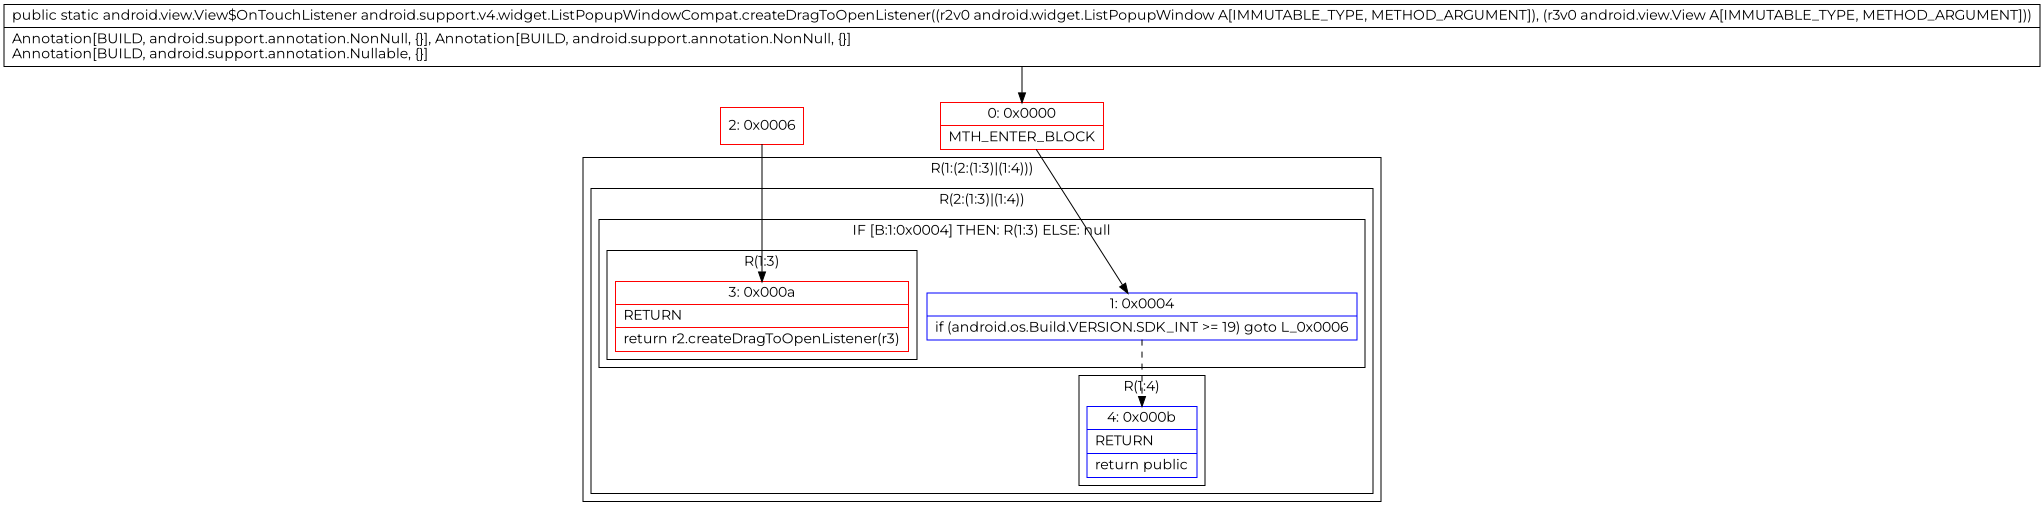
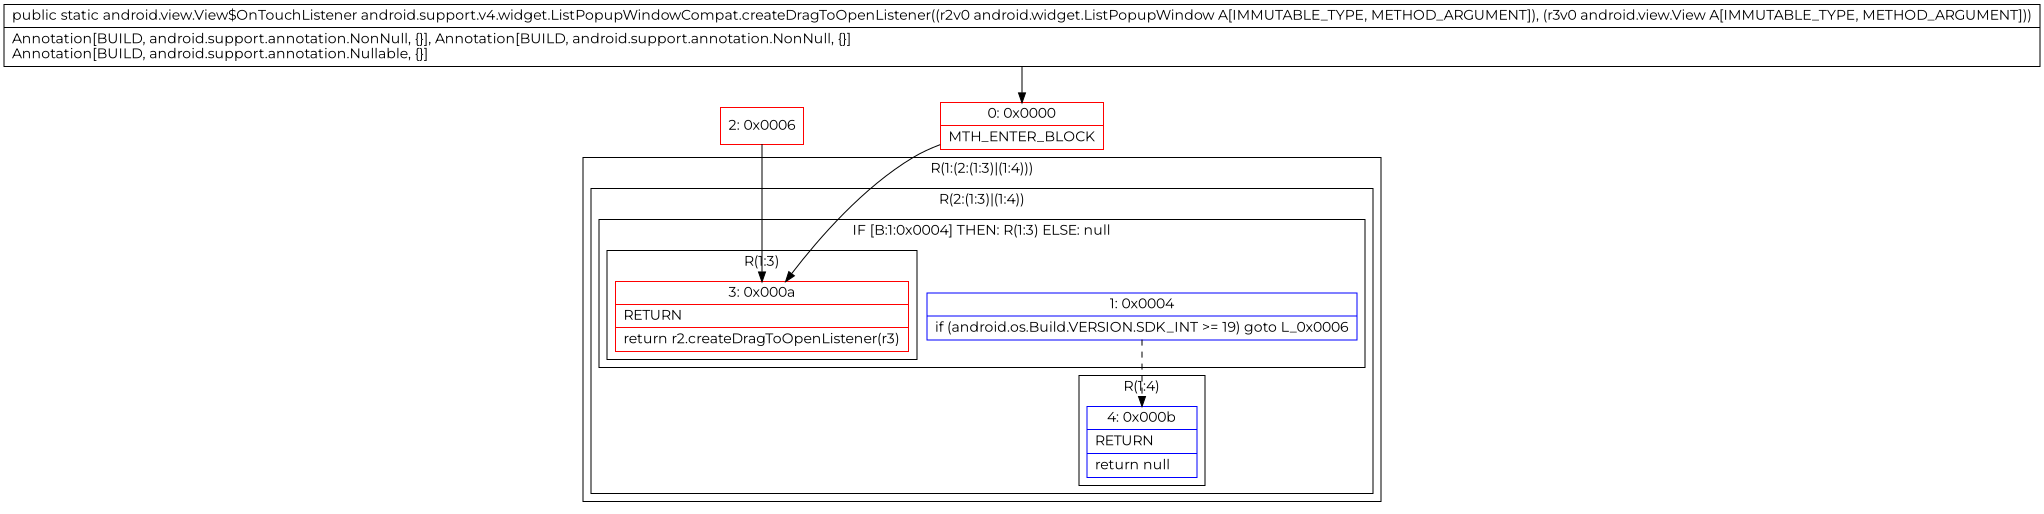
(1075, 210) -> (858, 200)
(1142, 465) -> (1133, 465)
